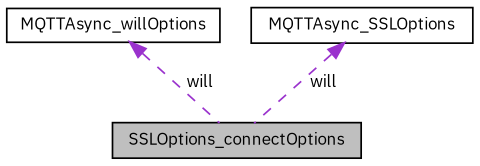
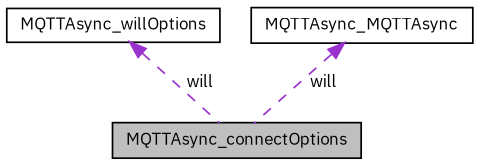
(362, 25) -> (362, 25)
(237, 140) -> (237, 140)
